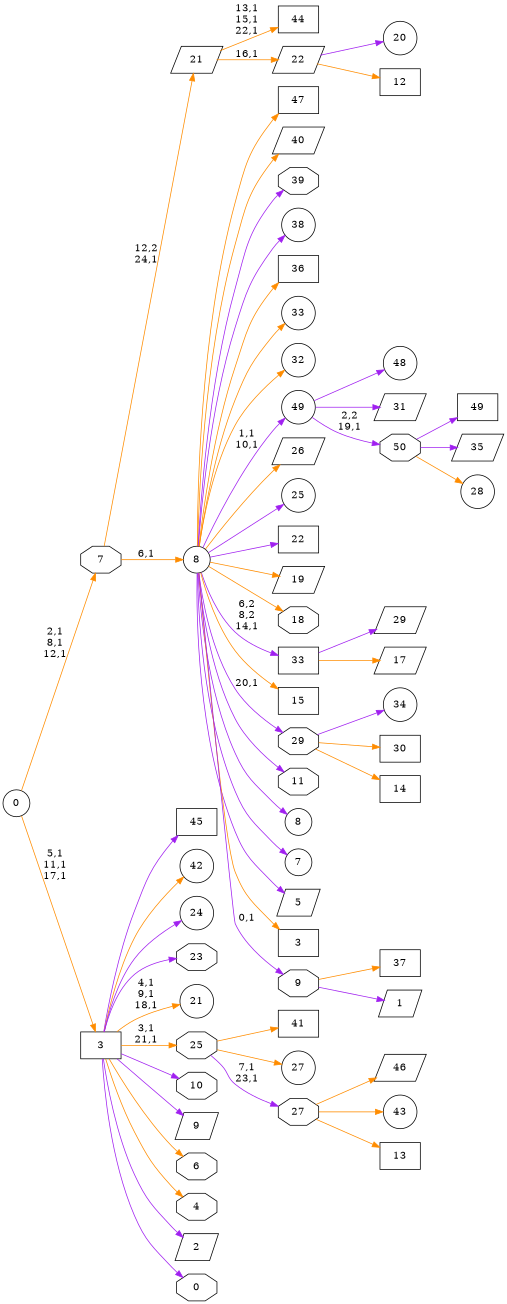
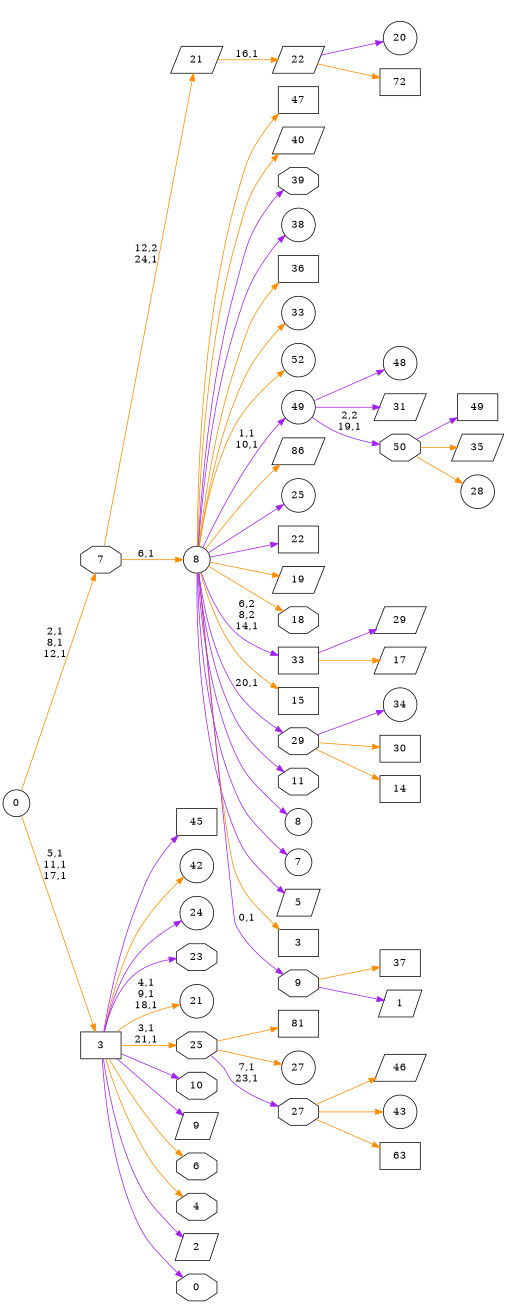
(298, 19) -> none
(400, 82) -> (400, 82)
(298, 360) -> (298, 360)
(435, 448) -> (435, 448)
(298, 451) -> (298, 451)
(298, 1024) -> (298, 1024)
(400, 1156) -> (400, 1156)
